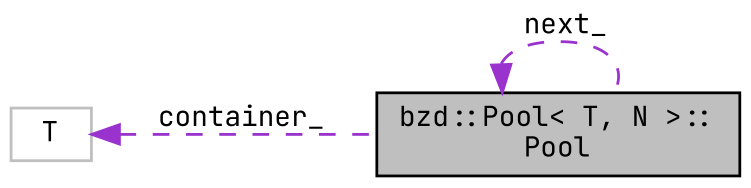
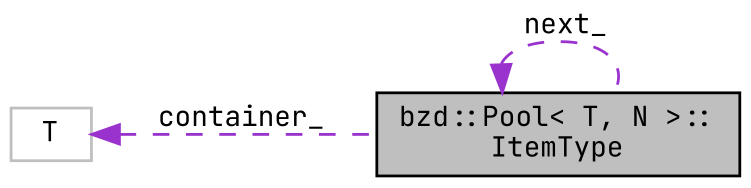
(558, 134) -> (558, 134)
